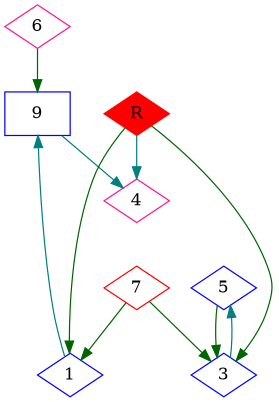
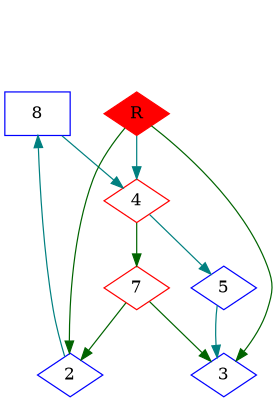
(38, 27) -> none
(38, 114) -> (38, 114)
(137, 201) -> (137, 201)
none -> (137, 238)
(216, 325) -> (216, 325)
(232, 338) -> (176, 240)
(70, 375) -> (70, 375)
